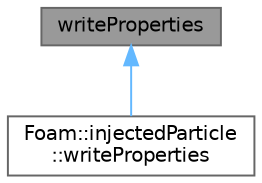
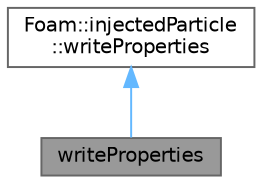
(131, 91) -> (131, 112)
